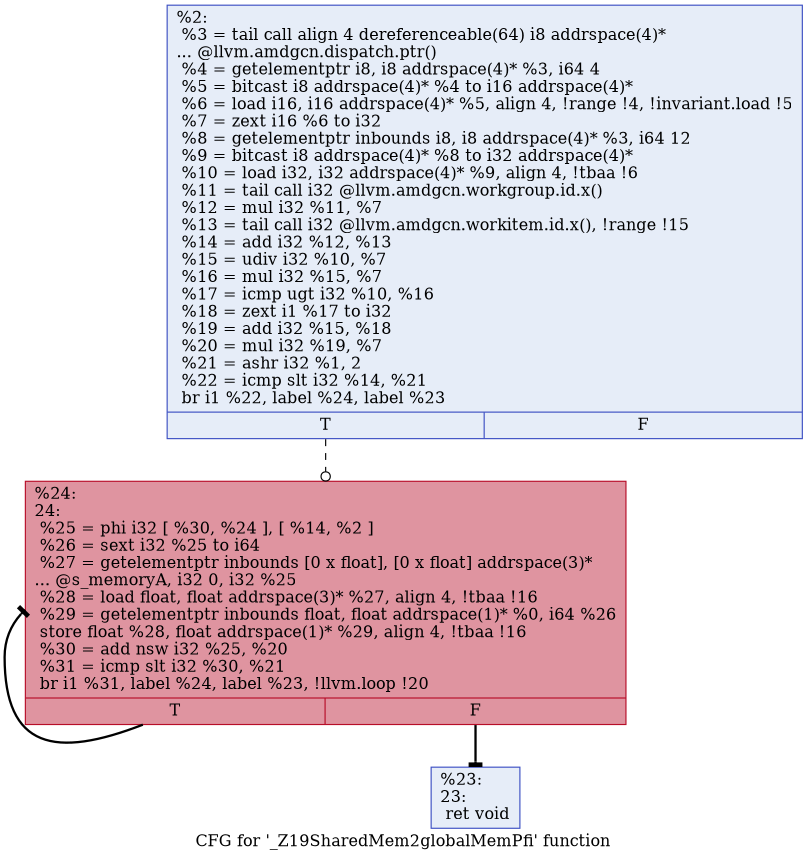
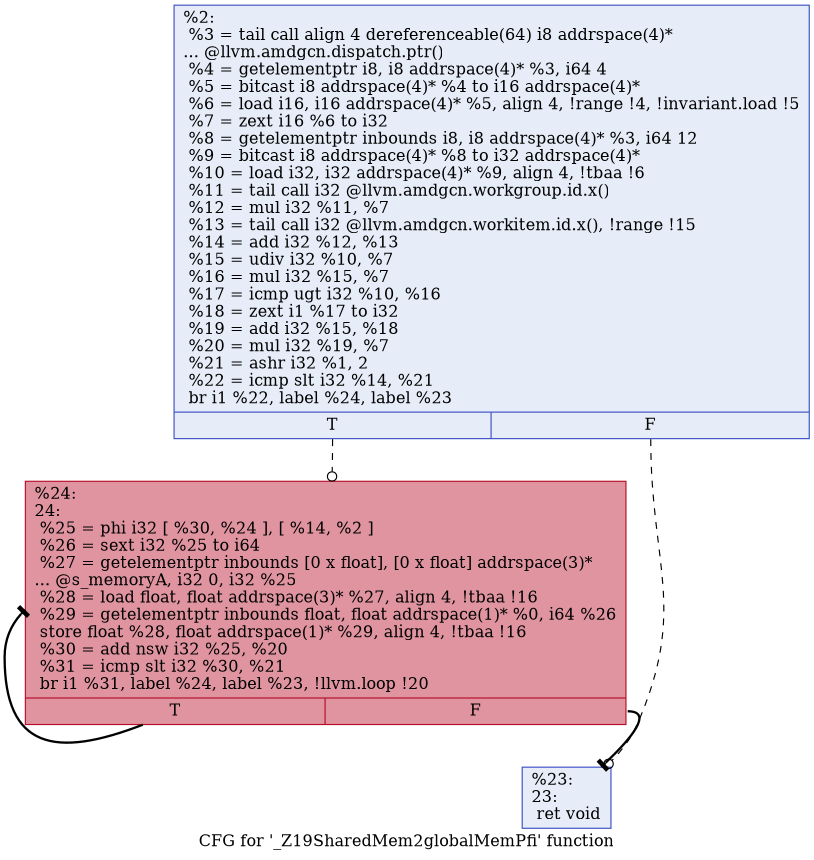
none -> (663, 606)
